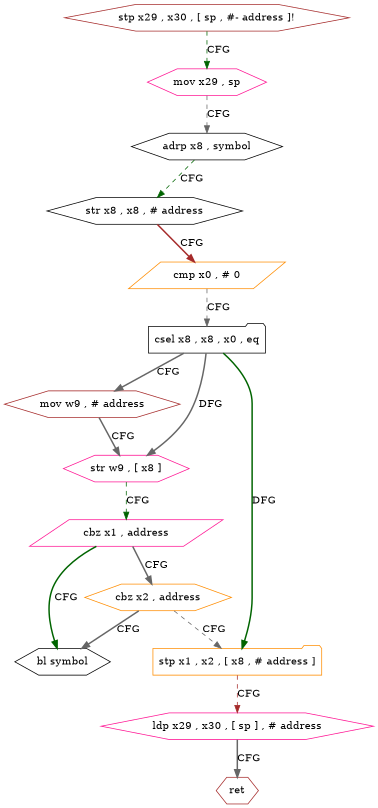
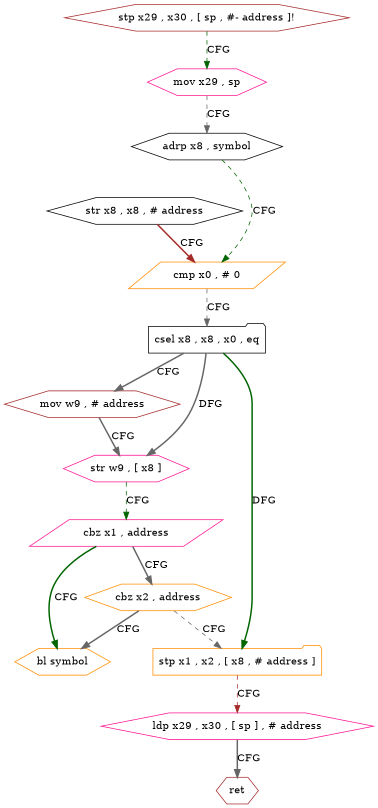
(179, 176) -> (252, 207)
(63, 662) -> (63, 662)
